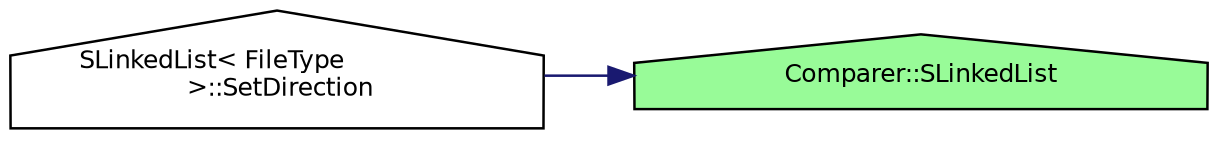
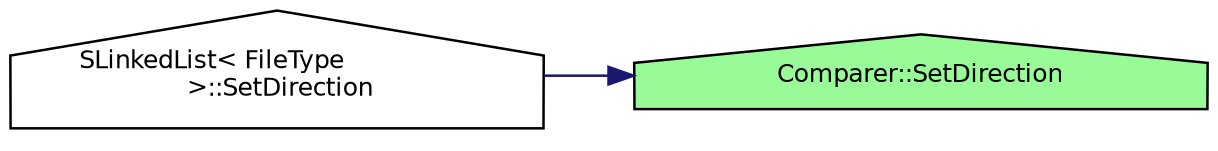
(921, 76) -> (921, 76)
